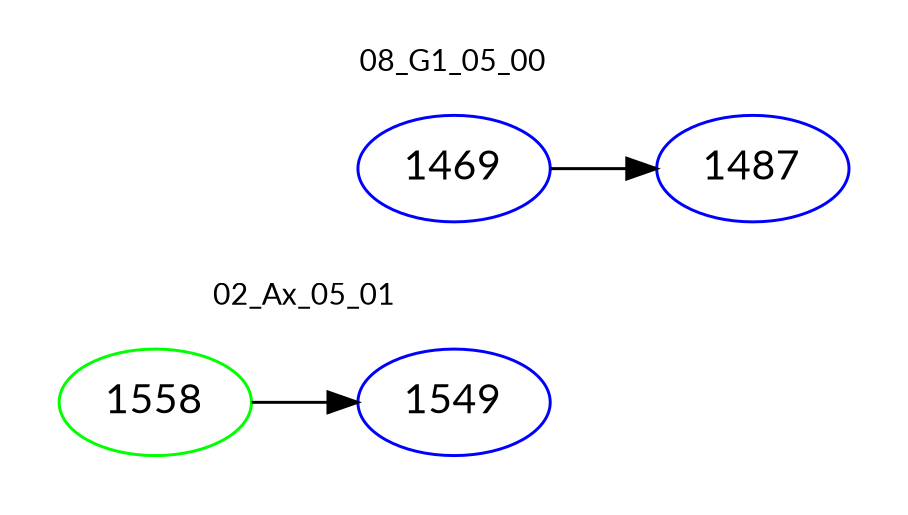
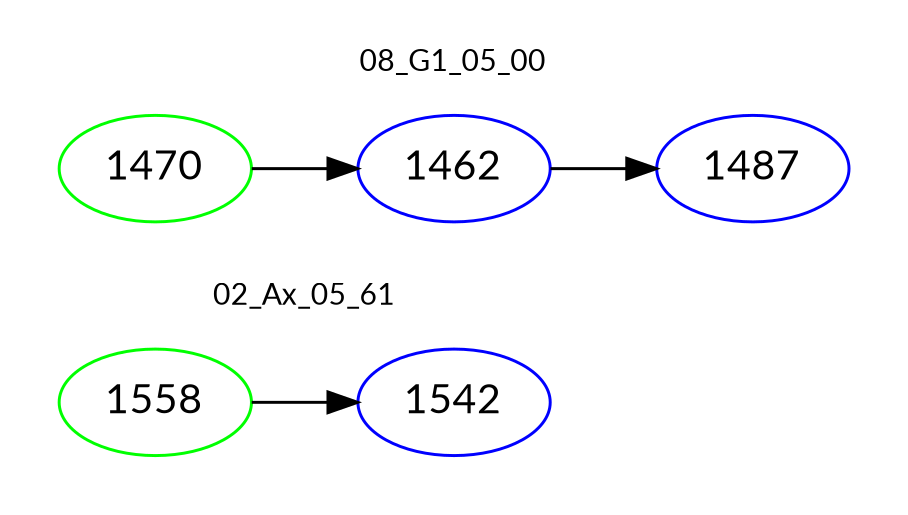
none -> (155, 169)
(454, 169) -> (454, 169)
(305, 297) -> (305, 297)
(454, 402) -> (454, 402)
